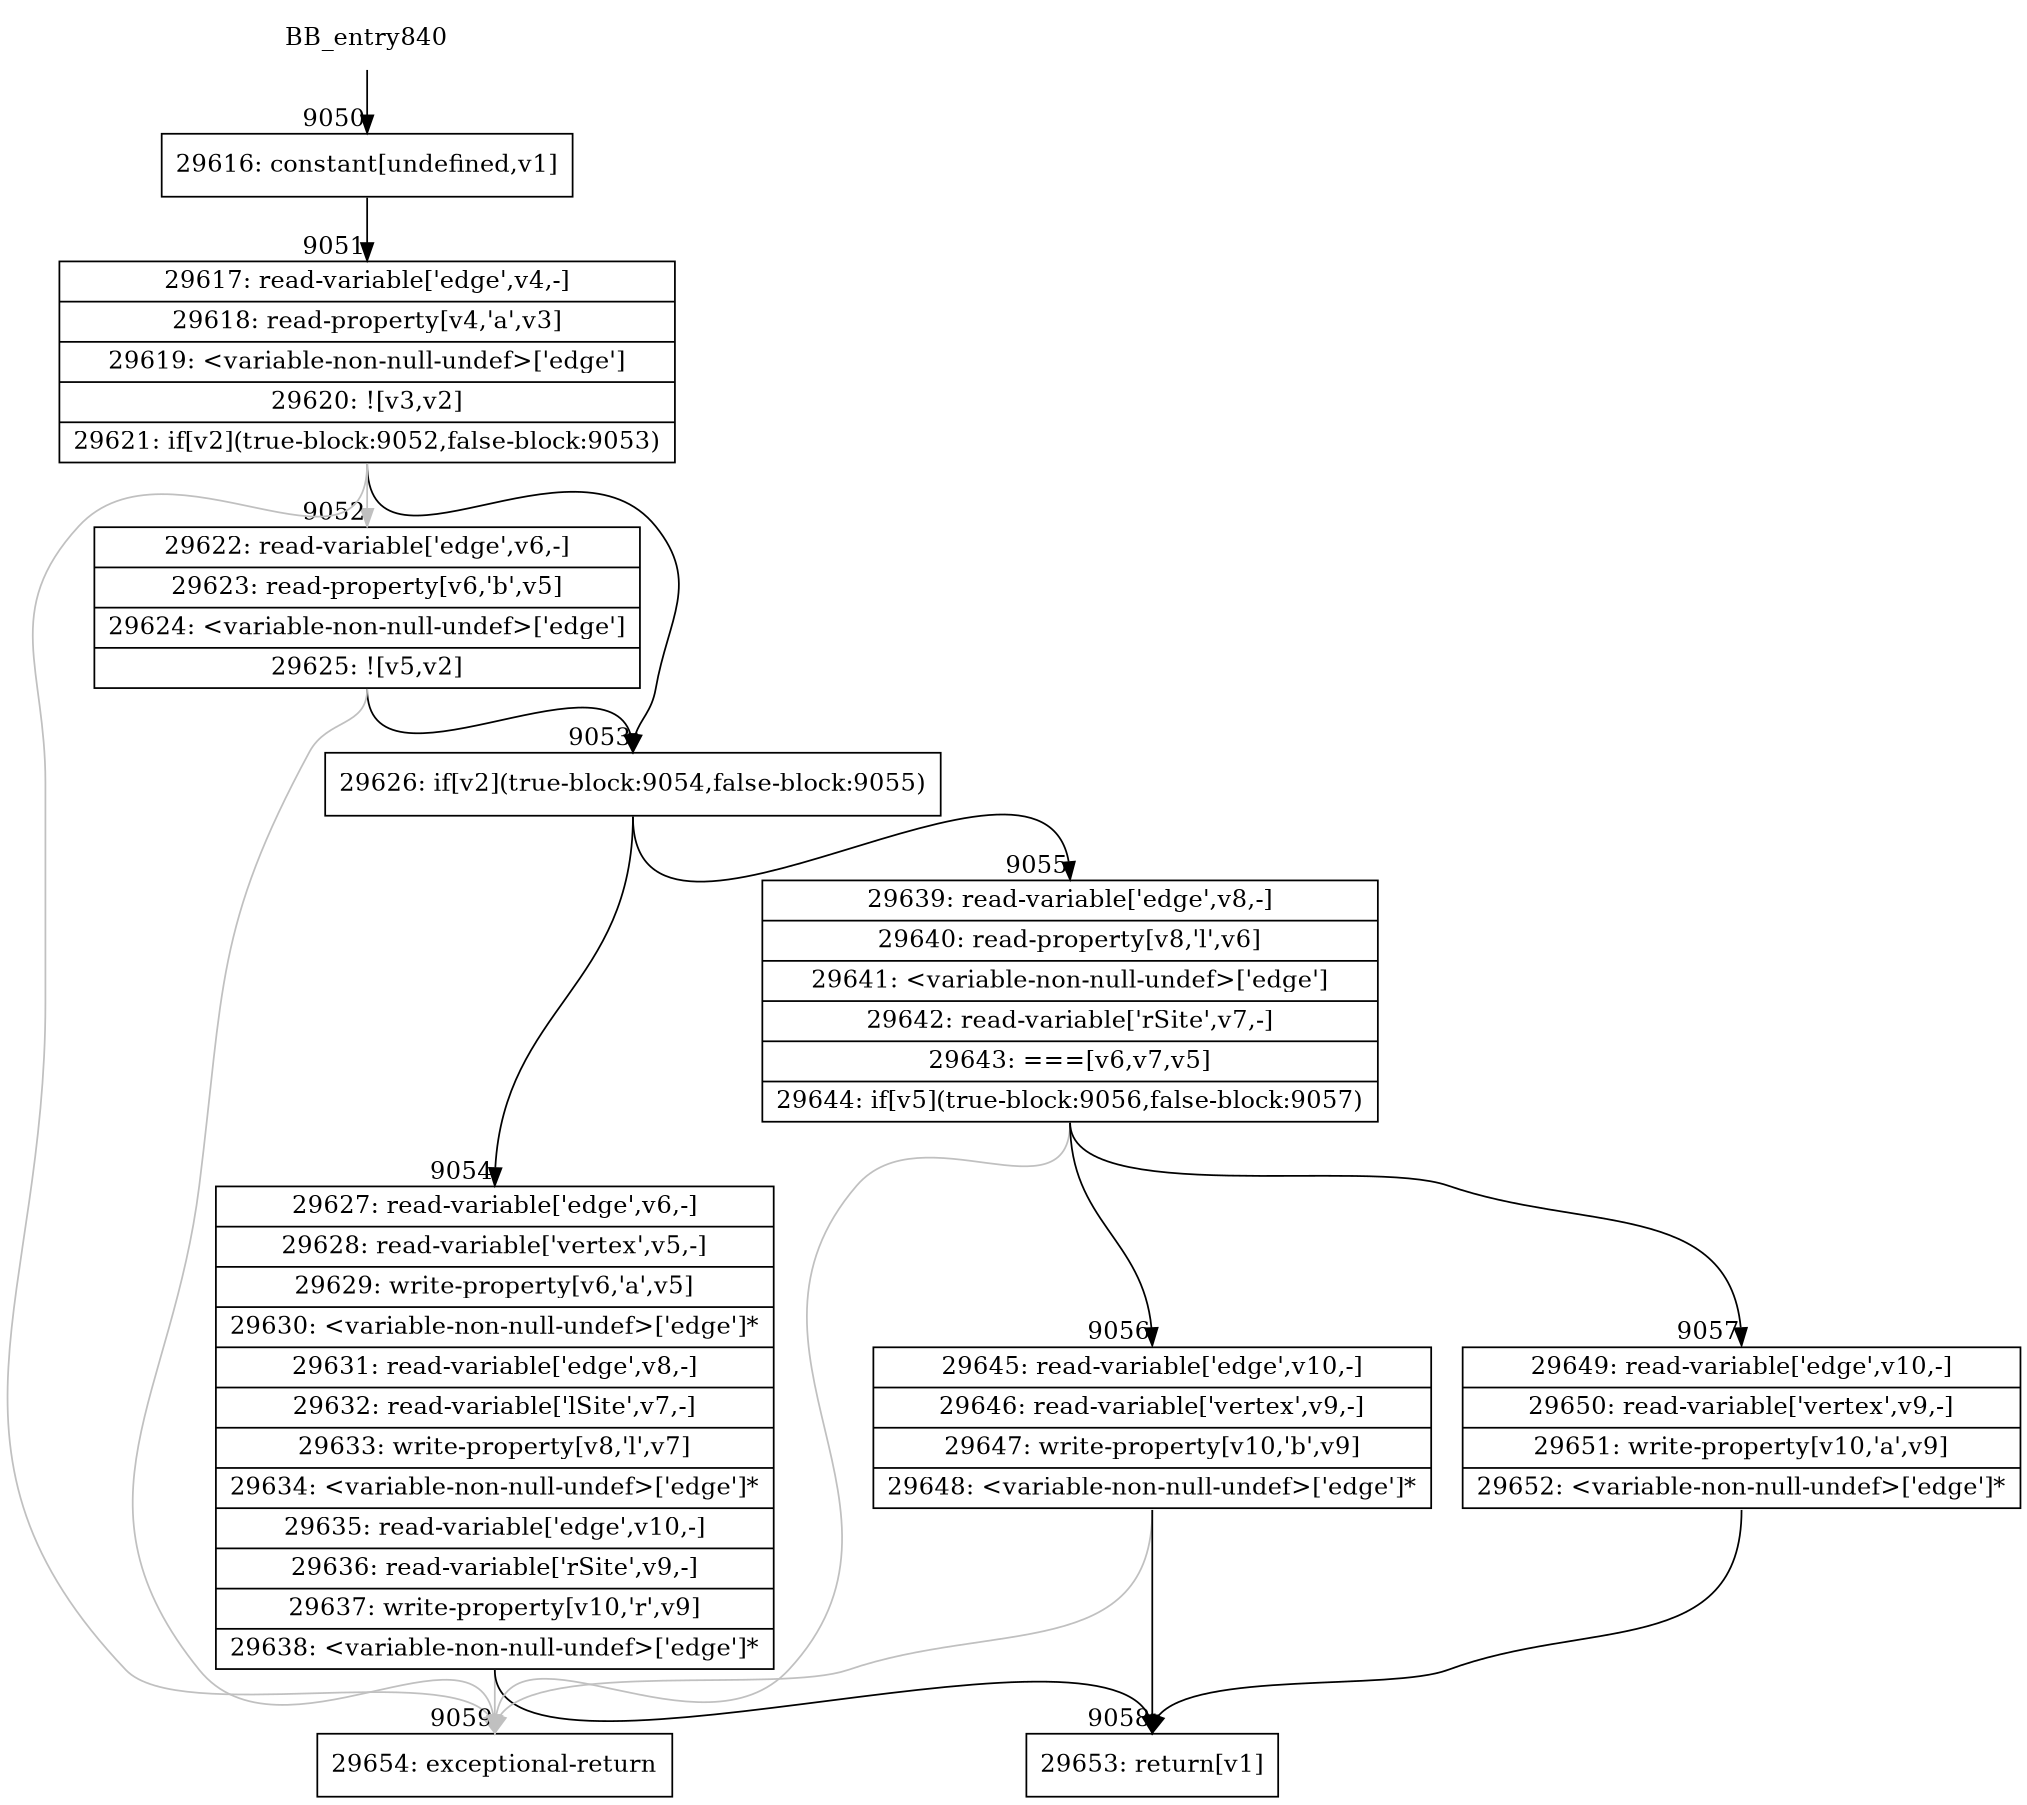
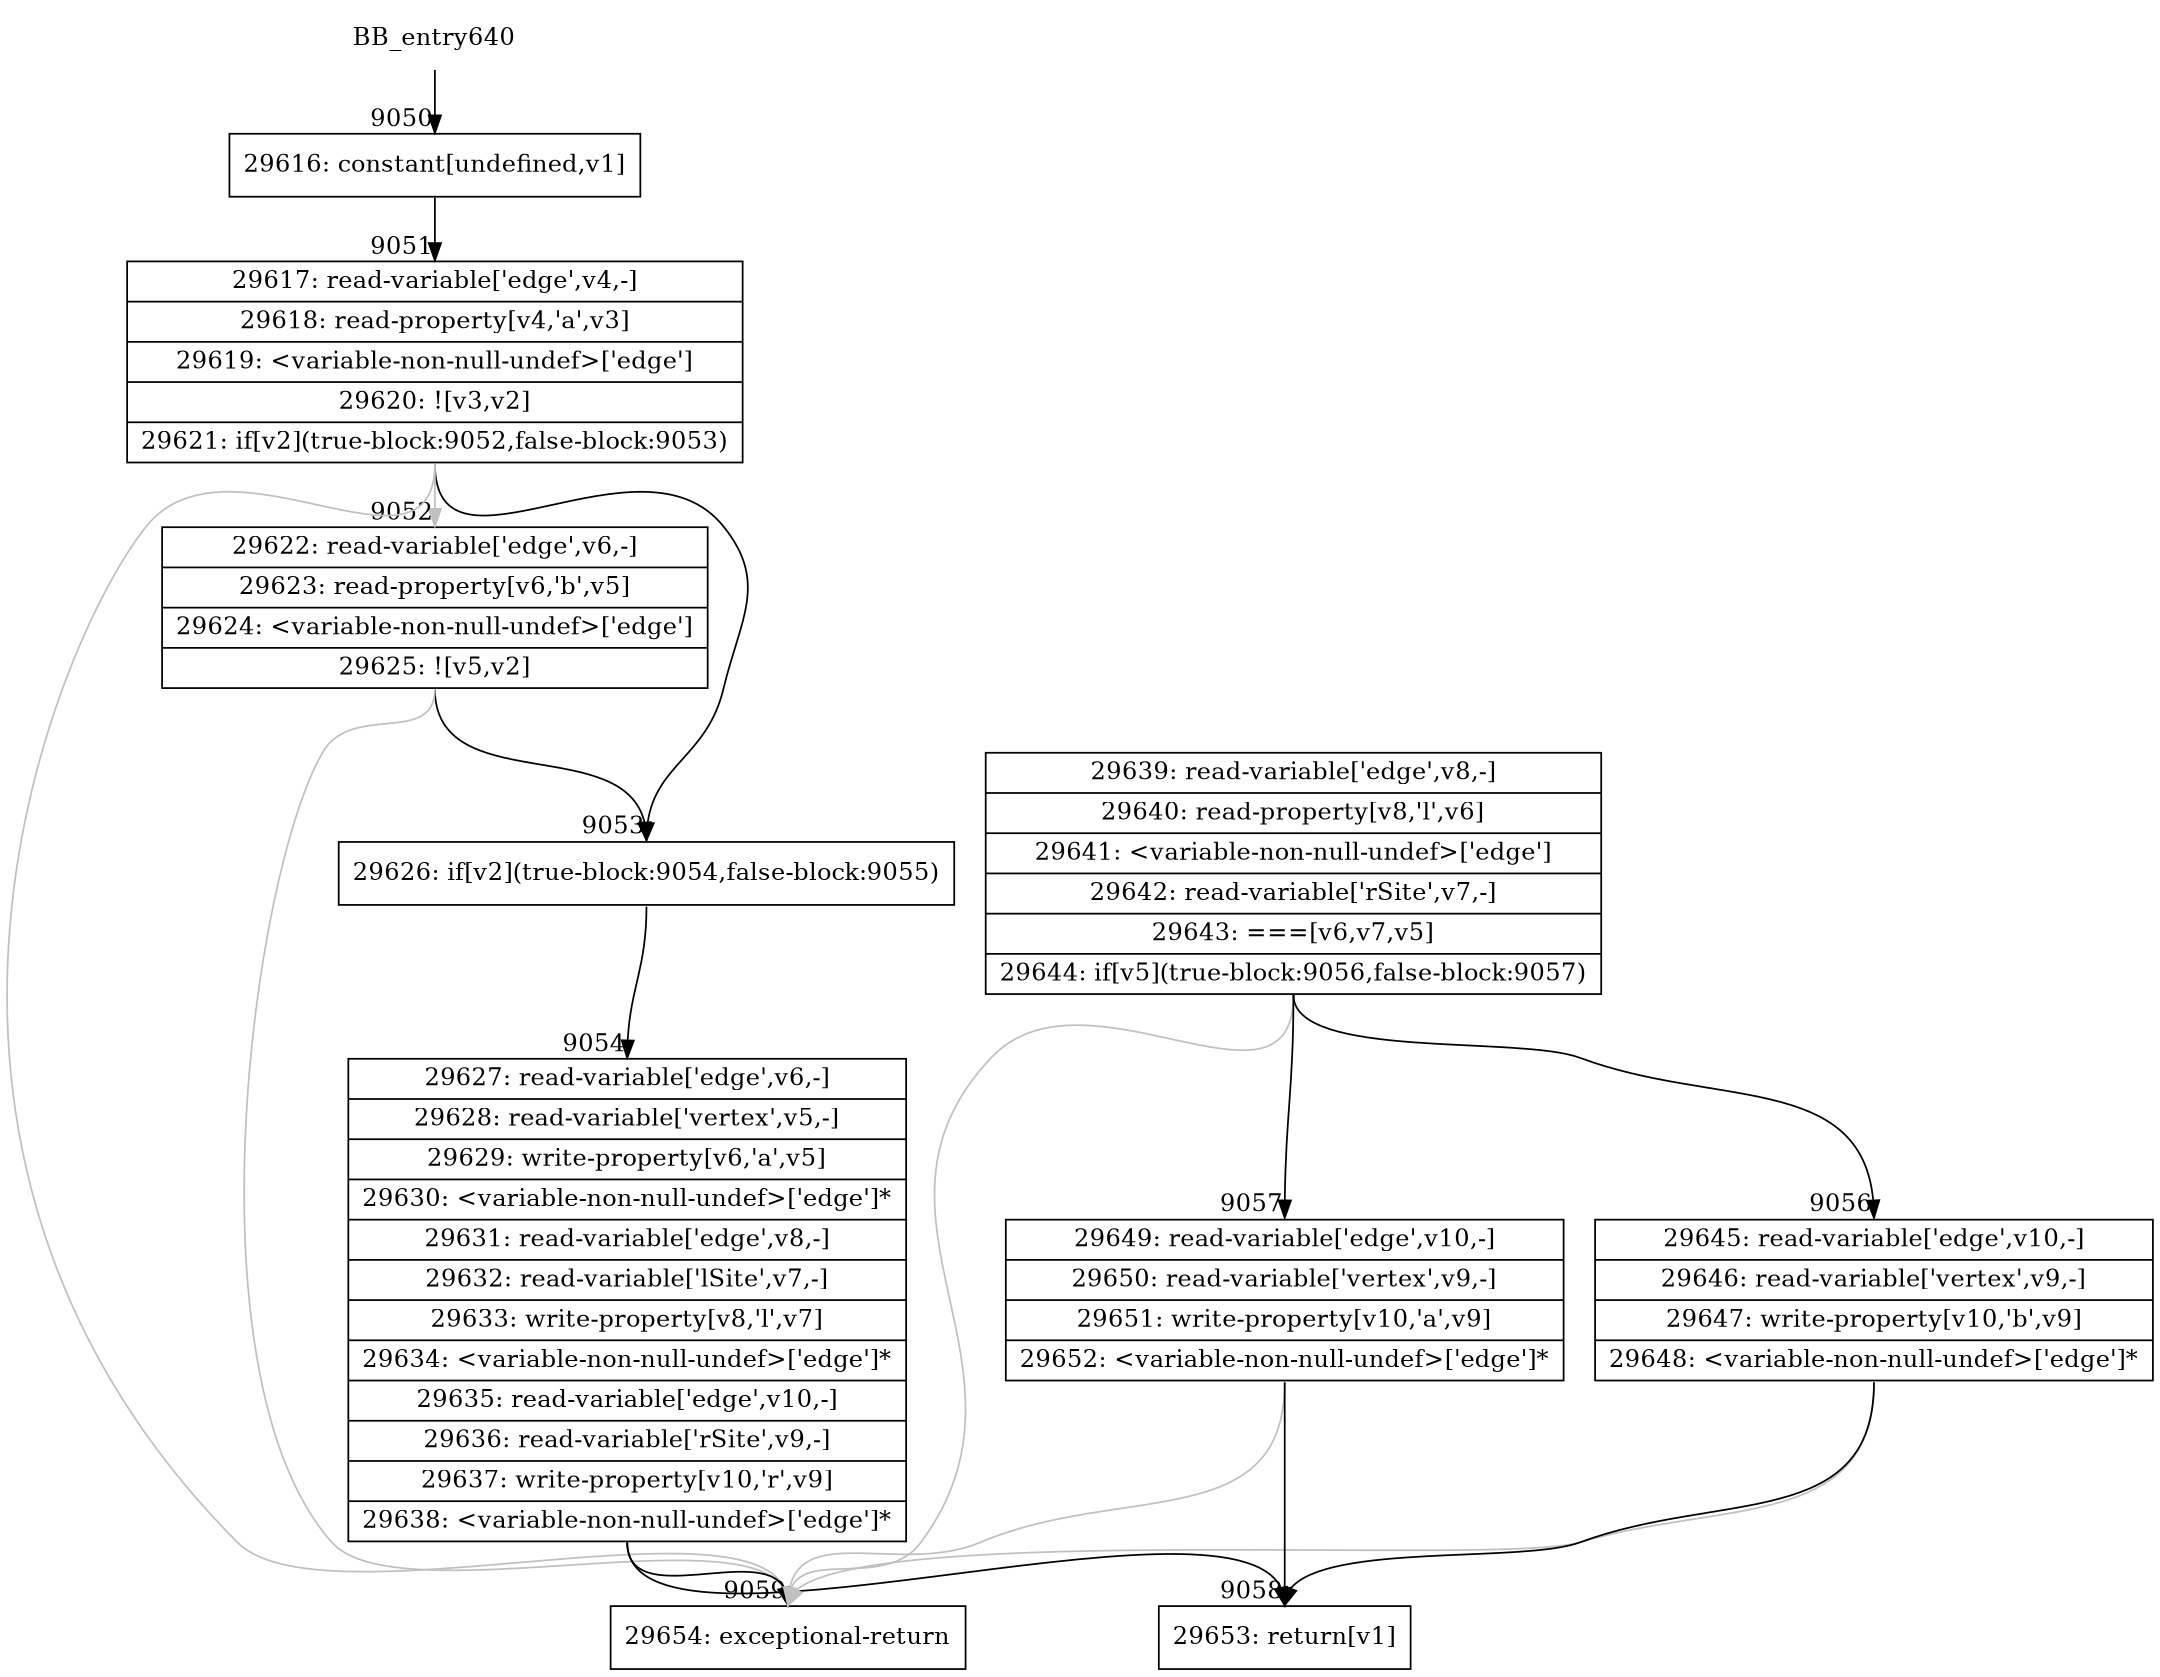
(367, 38) -> (435, 38)
(843, 851) -> none
none -> (1062, 1519)
(495, 1693) -> (699, 1574)
